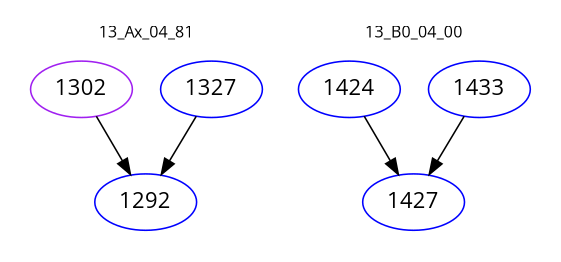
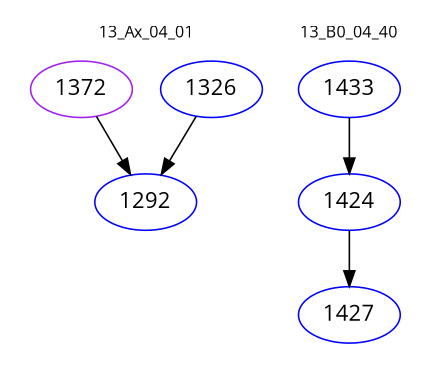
(146, 34) -> (146, 34)
(414, 34) -> (349, 34)
(81, 89) -> (81, 89)
(212, 89) -> (212, 89)
(451, 139) -> (349, 138)
